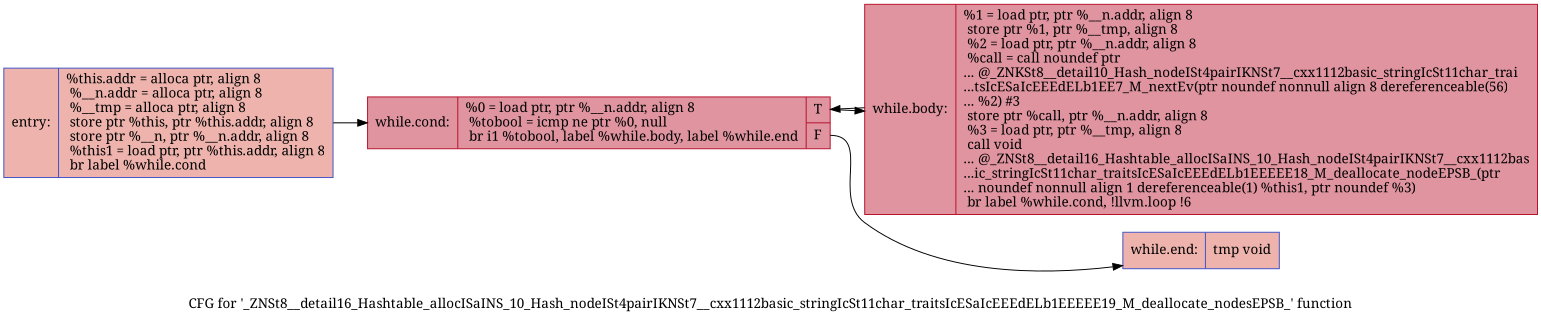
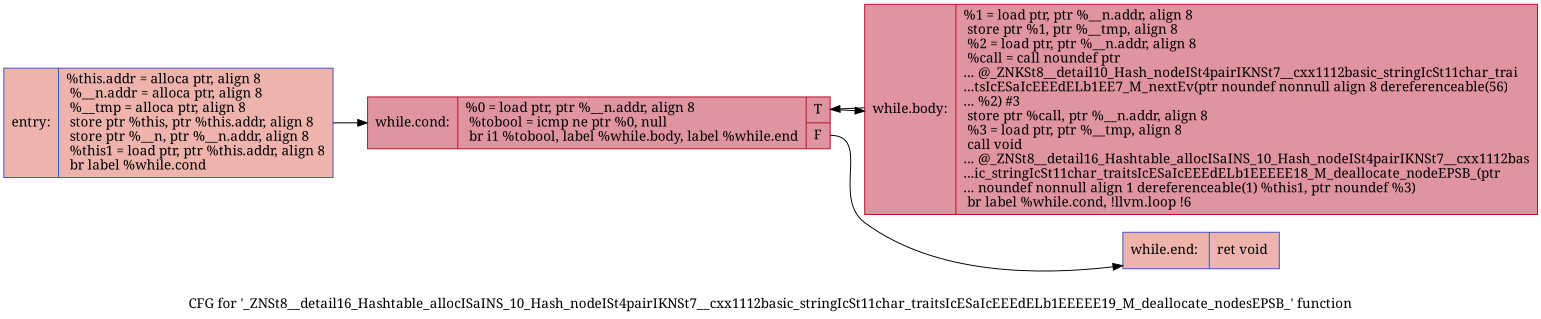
(1242, 250) -> (1242, 250)
